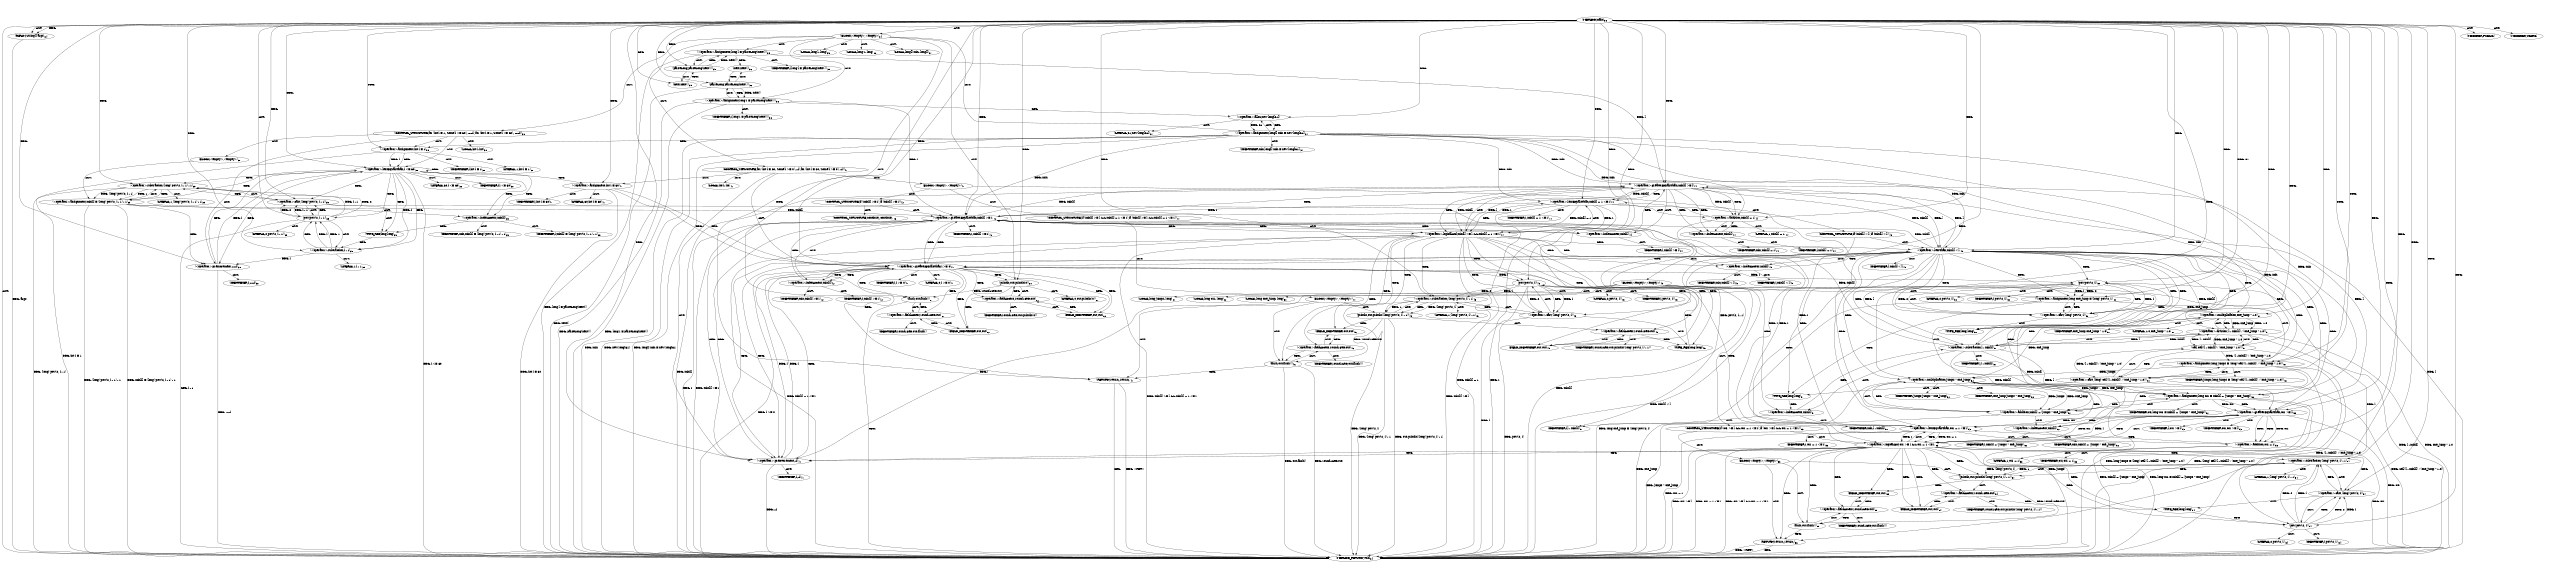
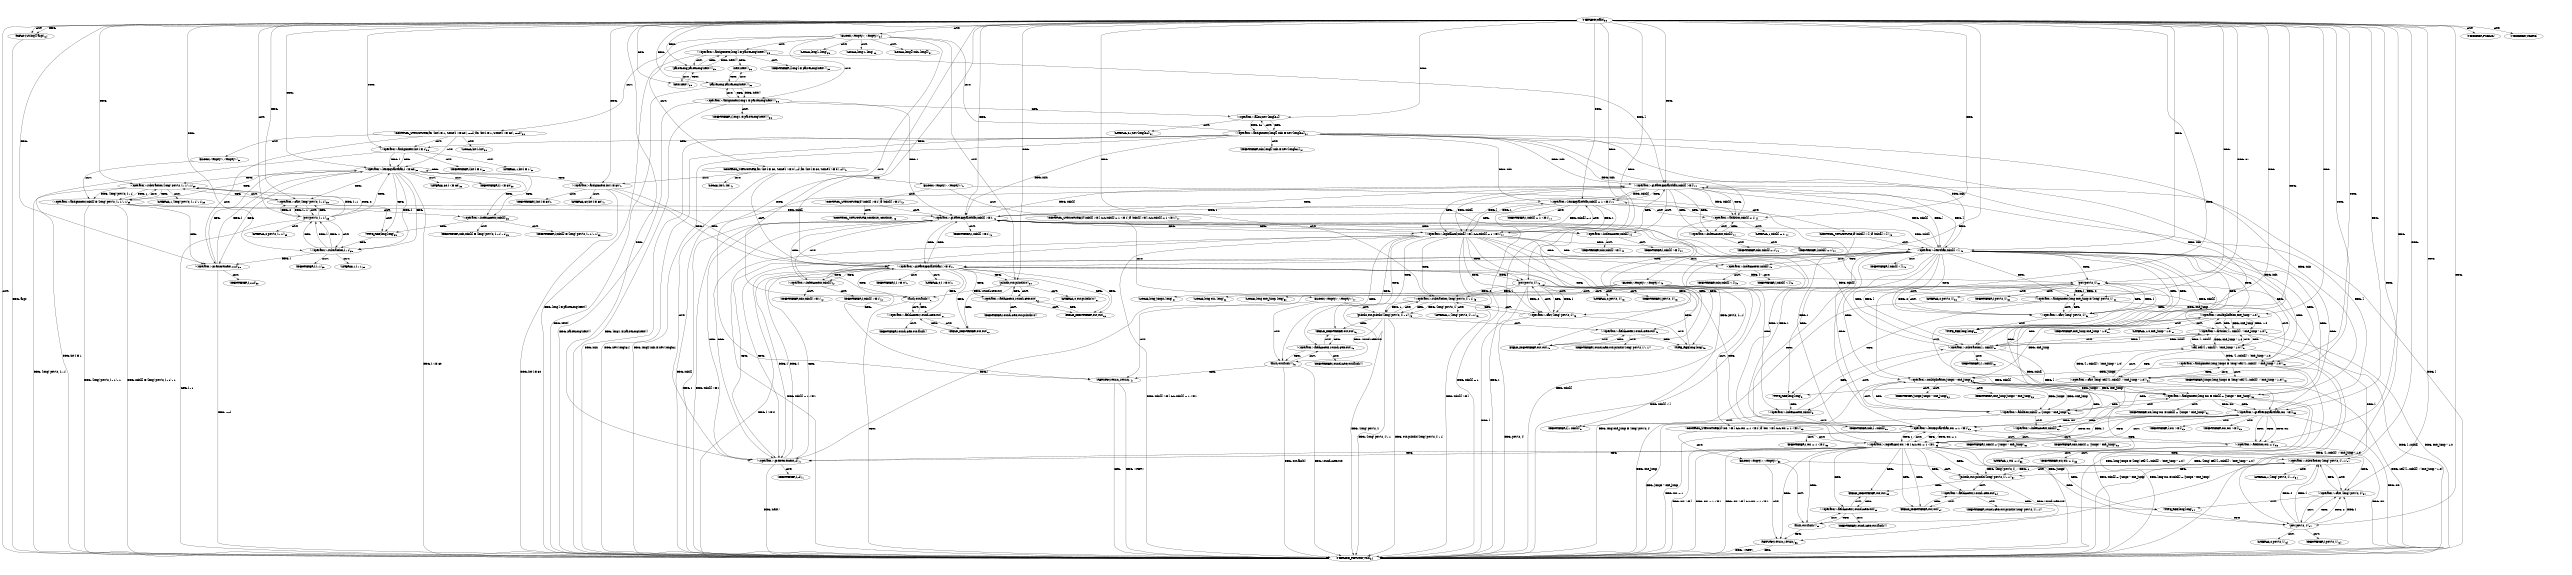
(1549, 194) -> none
(379, 213) -> (374, 204)
none -> (1603, 251)
none -> (310, 267)
(772, 510) -> (772, 510)
